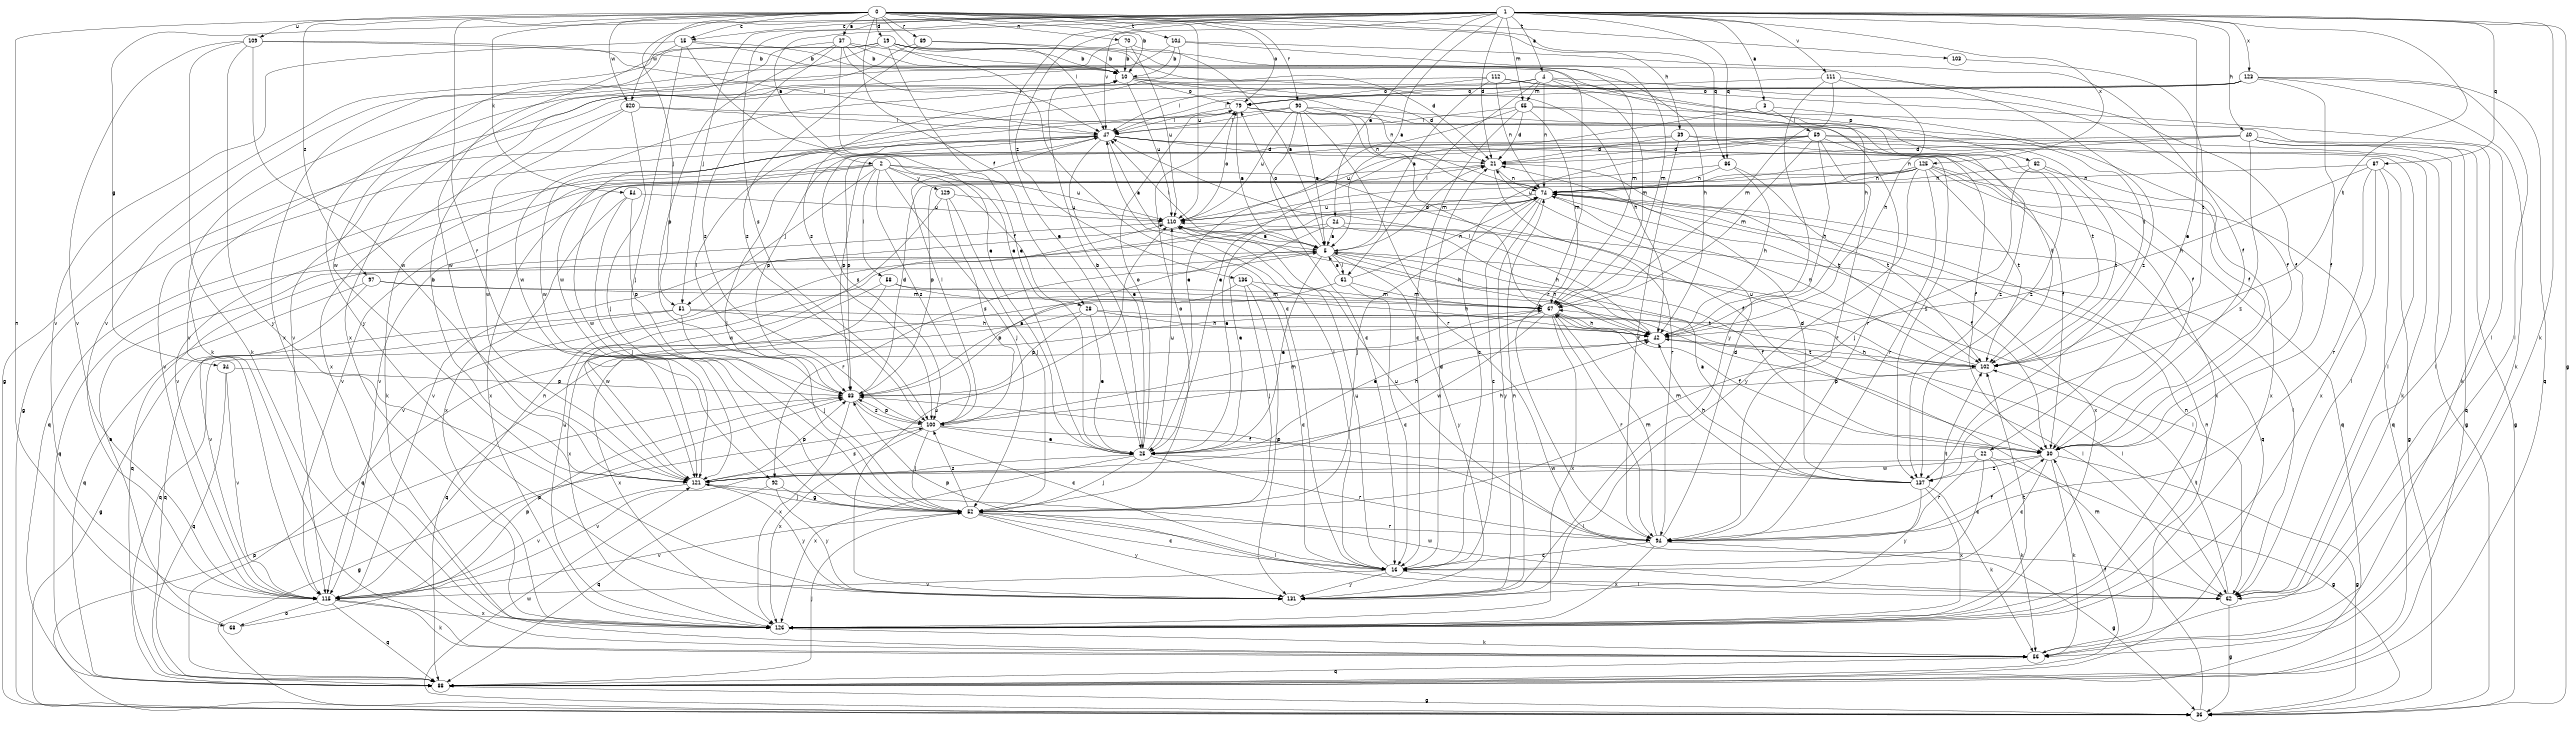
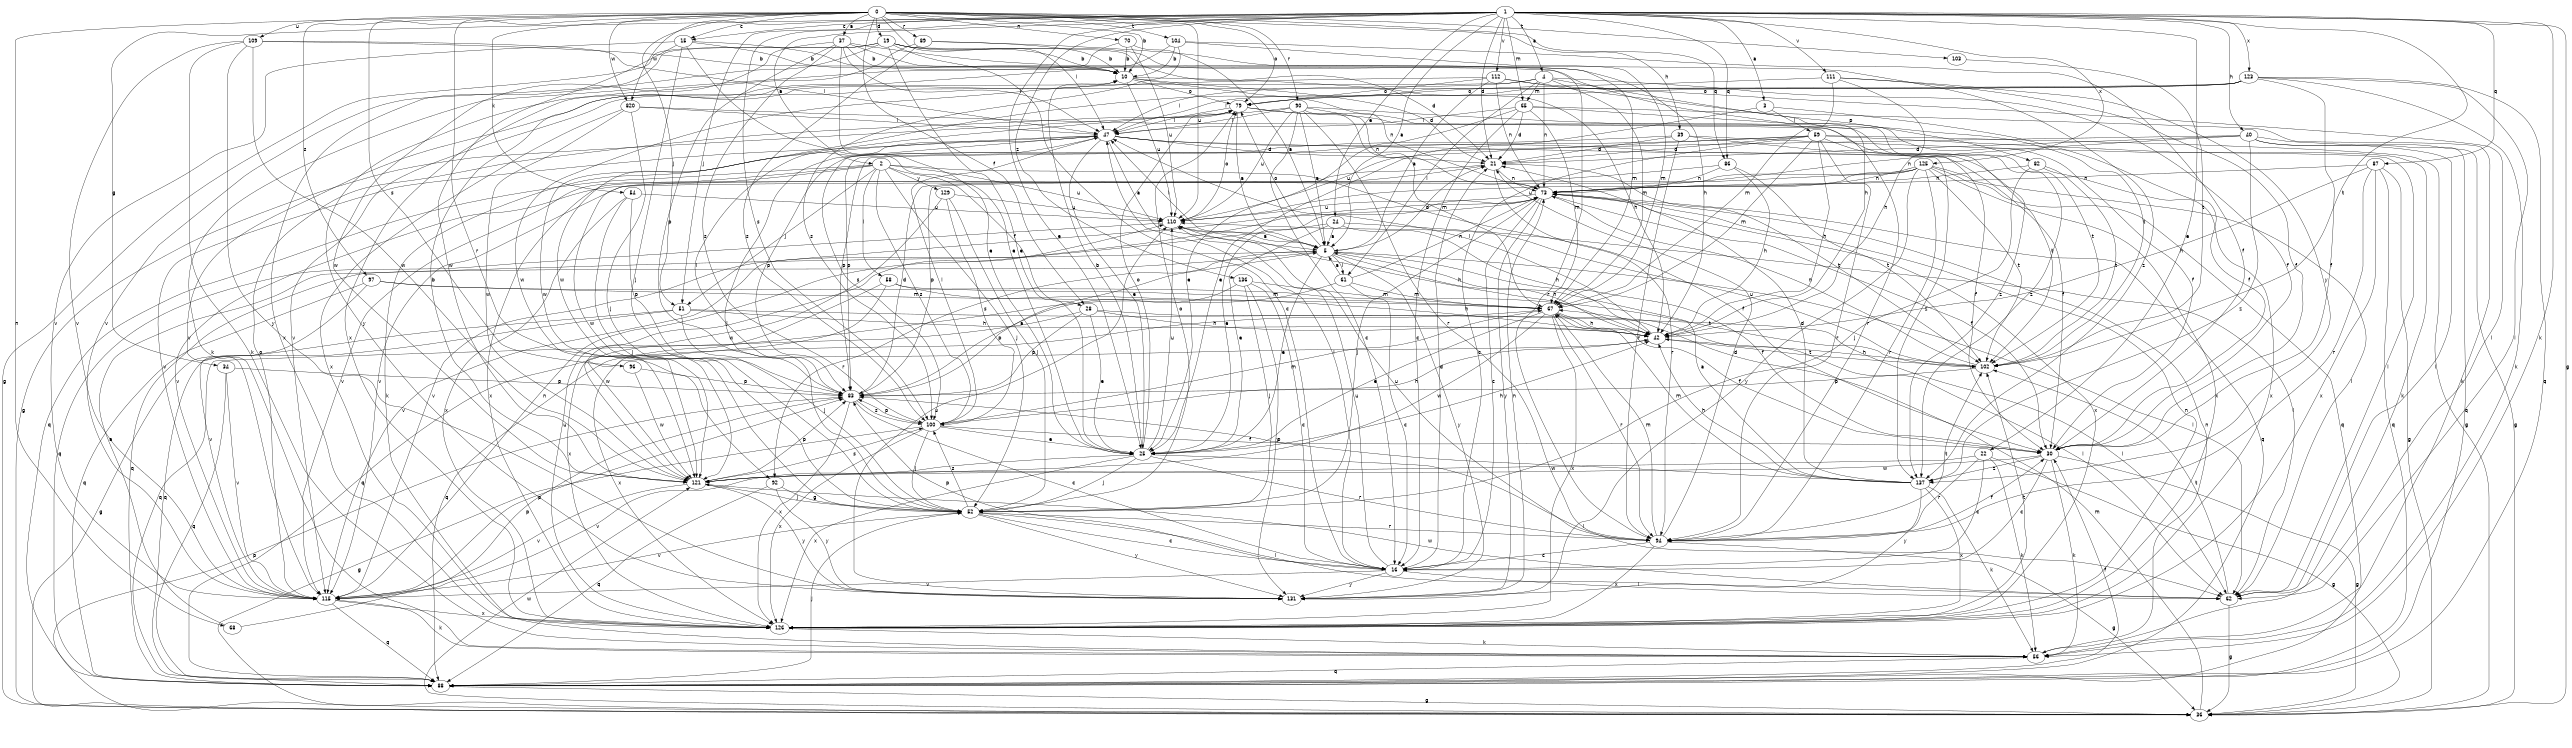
(1260, 29) -> (1501, 43)
(1544, 193) -> (1544, 193)
none -> (632, 367)
(1684, 417) -> (2302, 222)
(281, 613) -> (552, 157)
